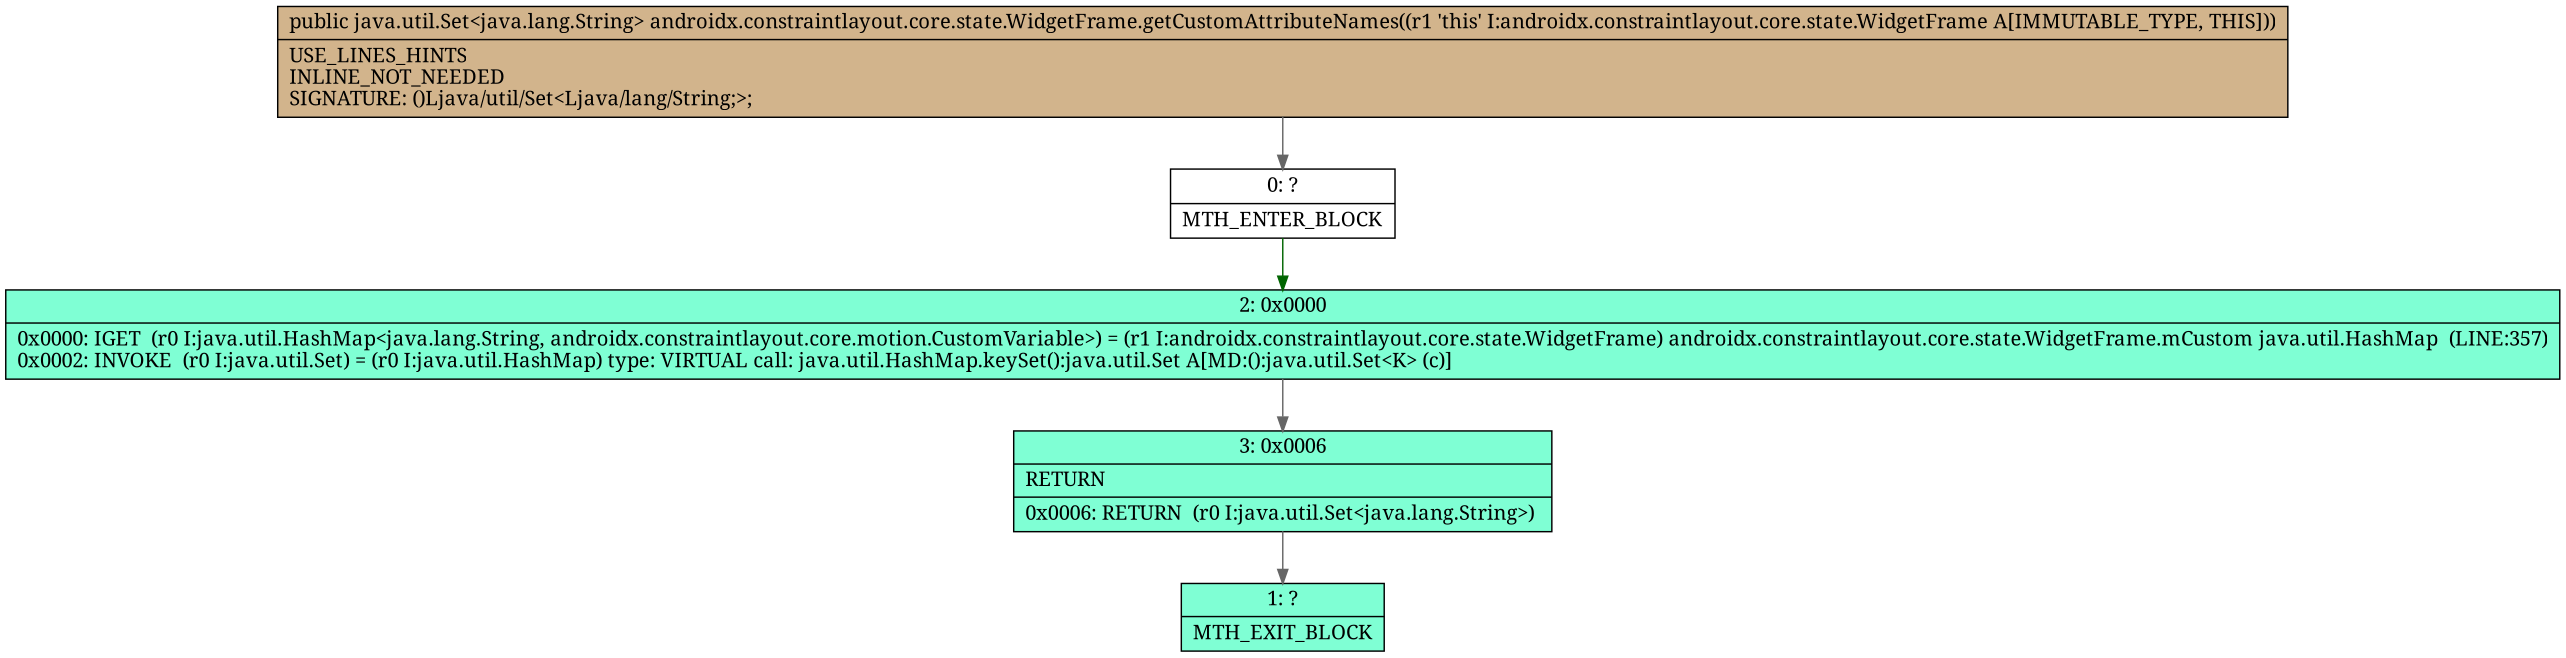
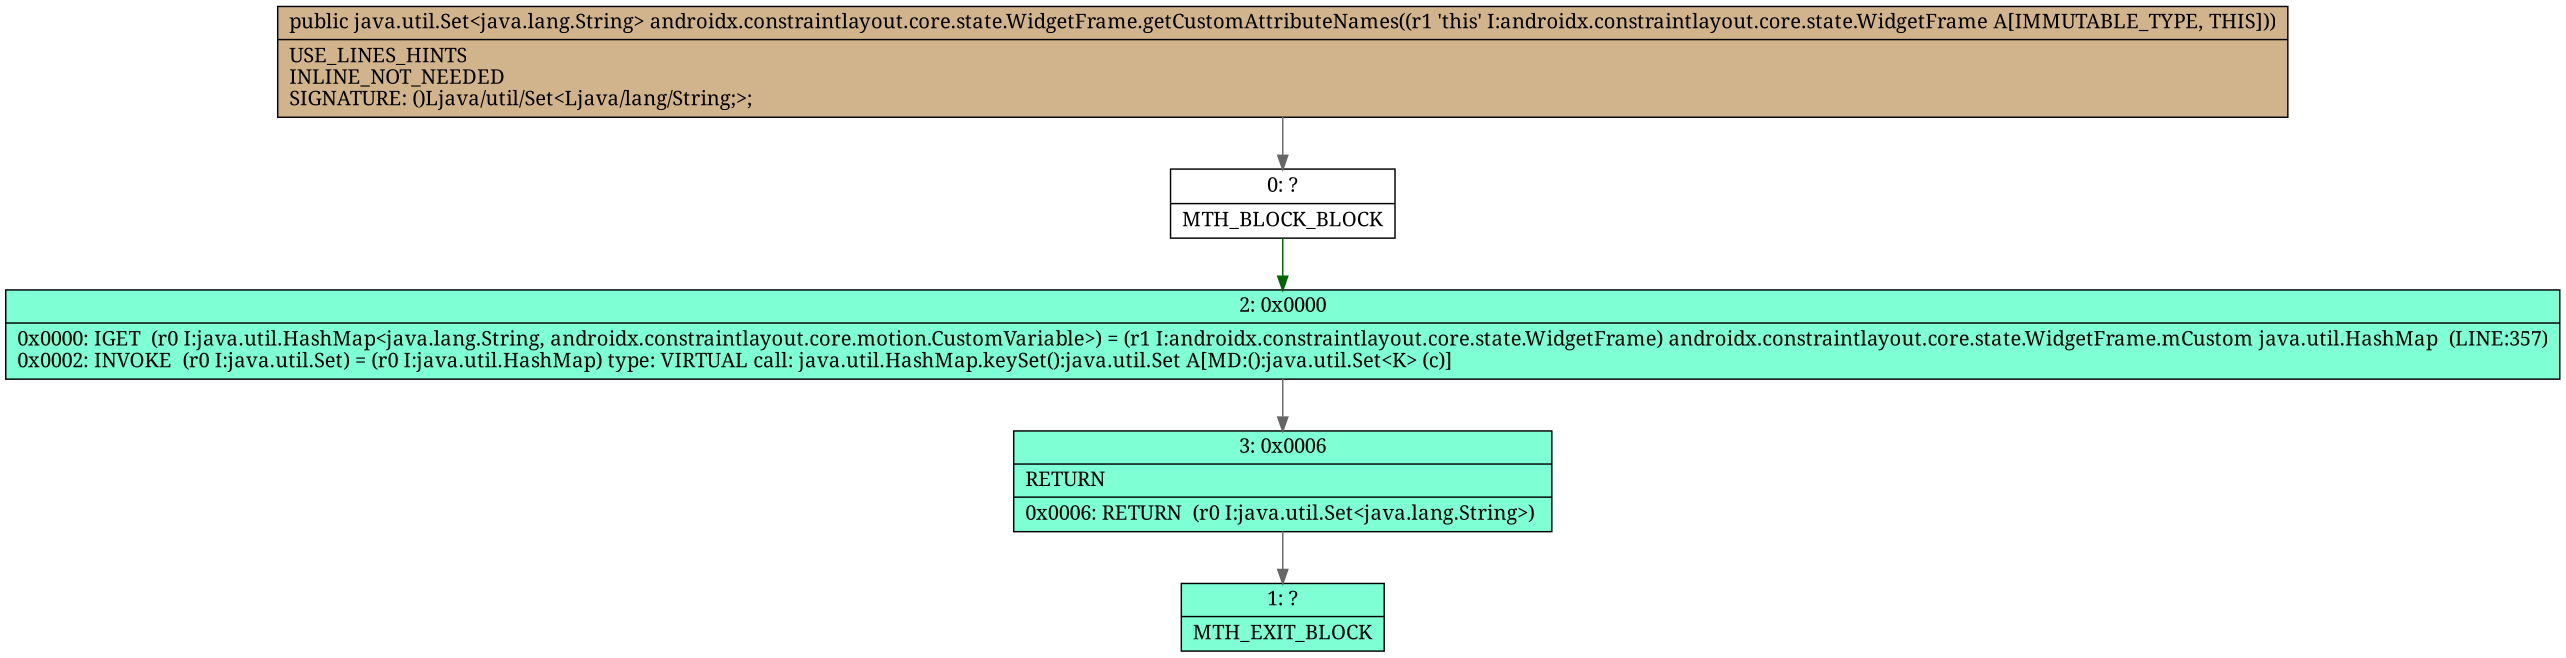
(1282, 220) -> (1283, 220)
